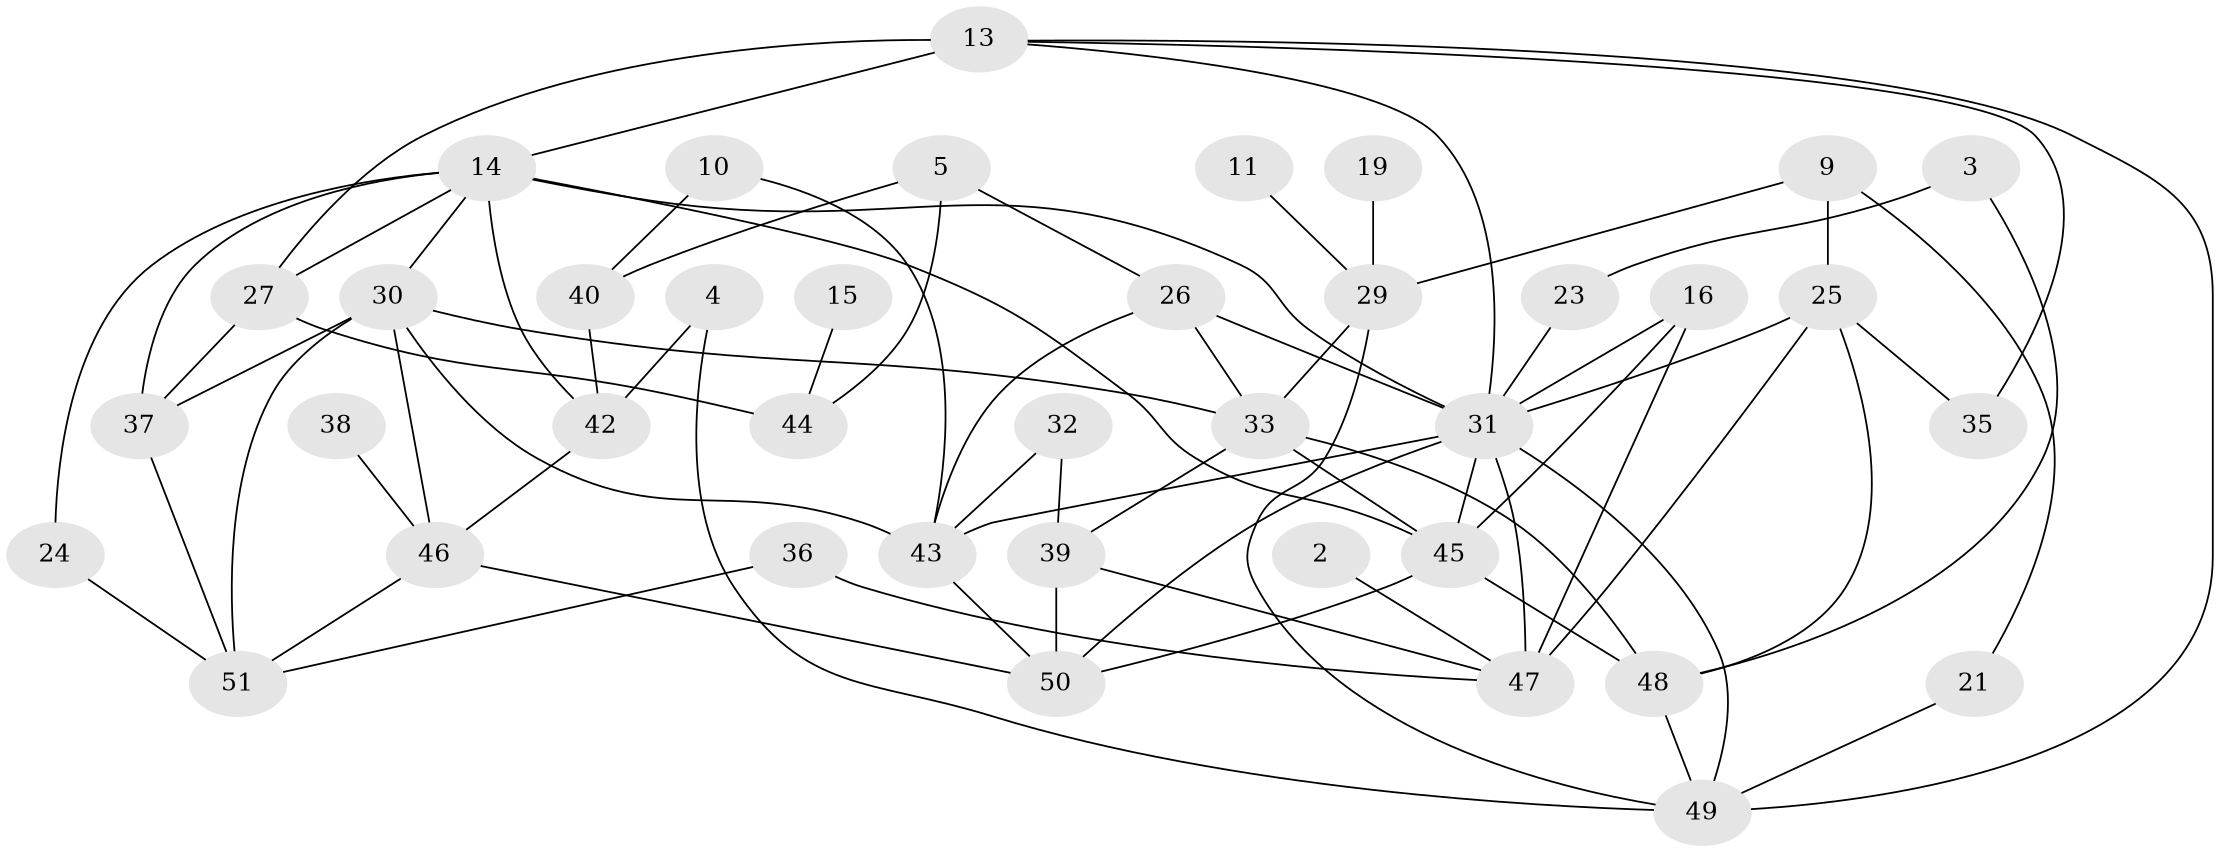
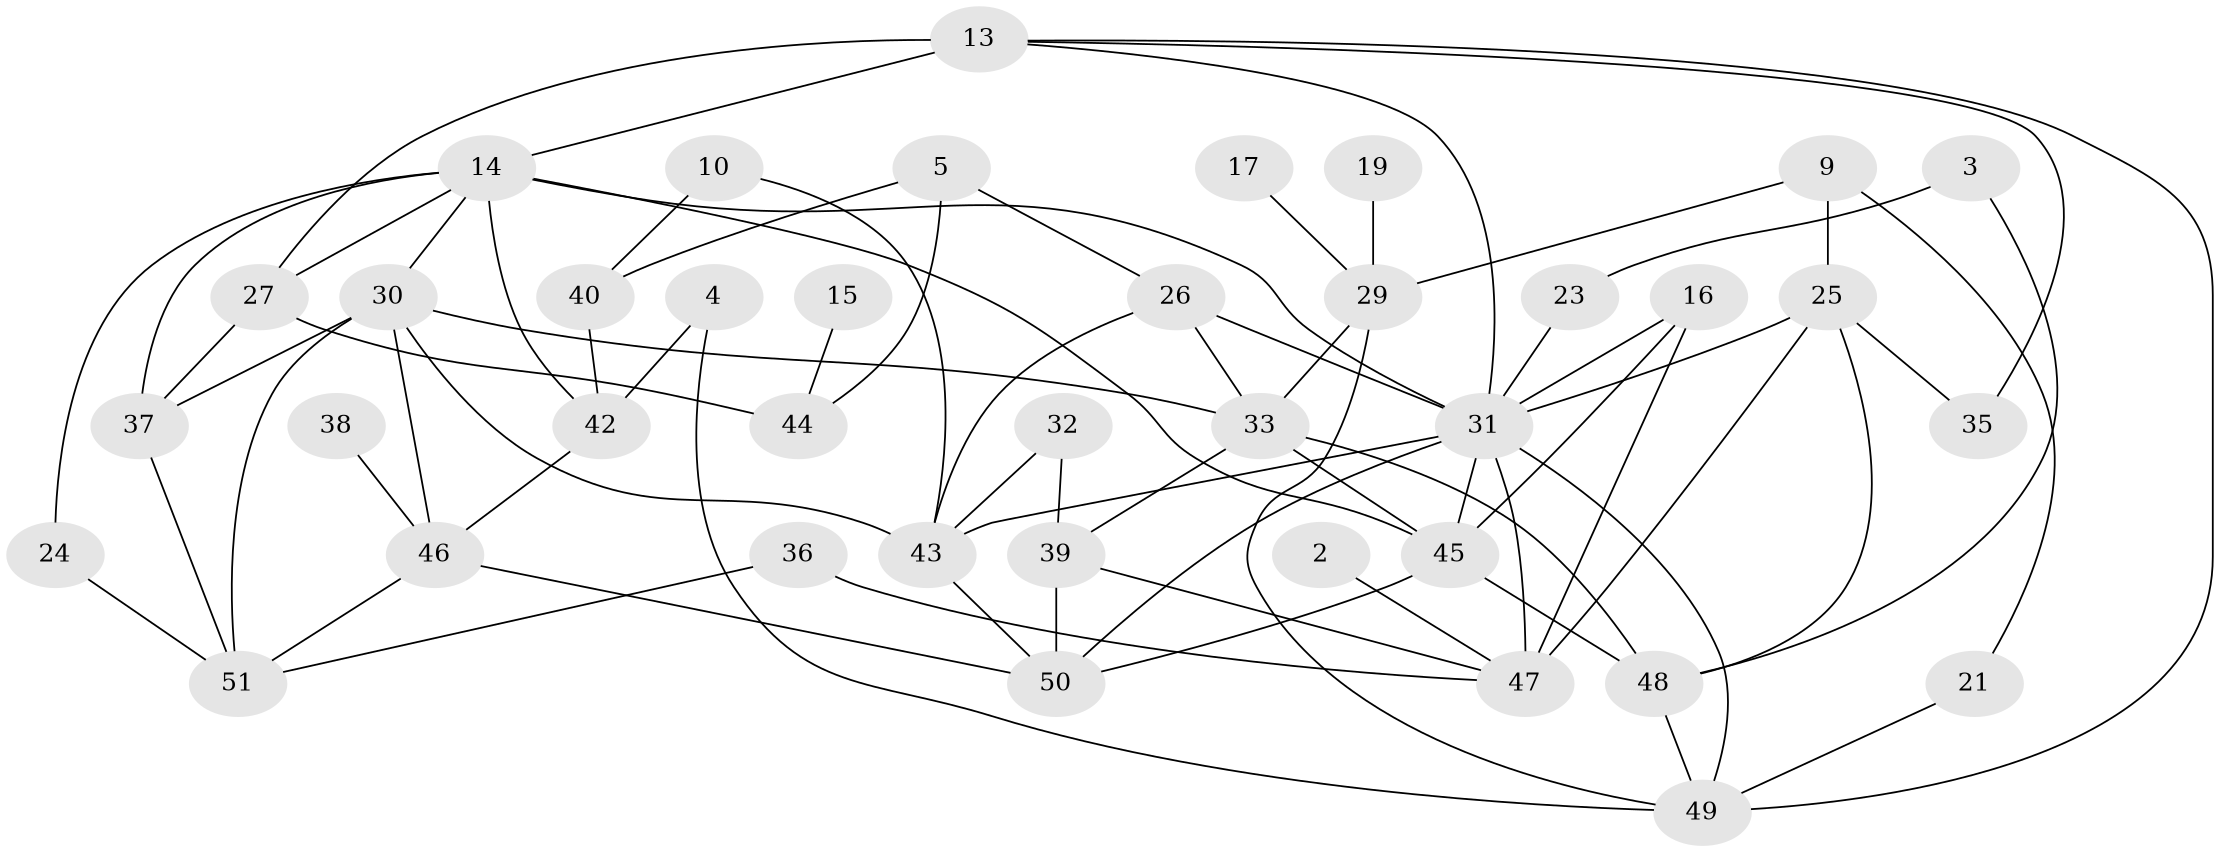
(1244, 168) -> (1244, 168)
